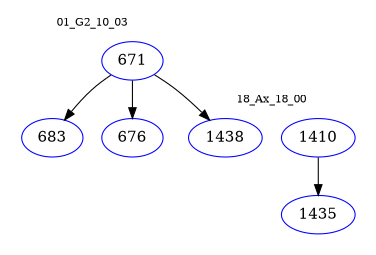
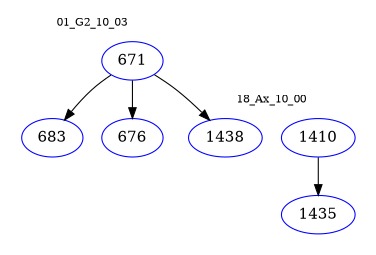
(272, 100) -> (272, 100)
